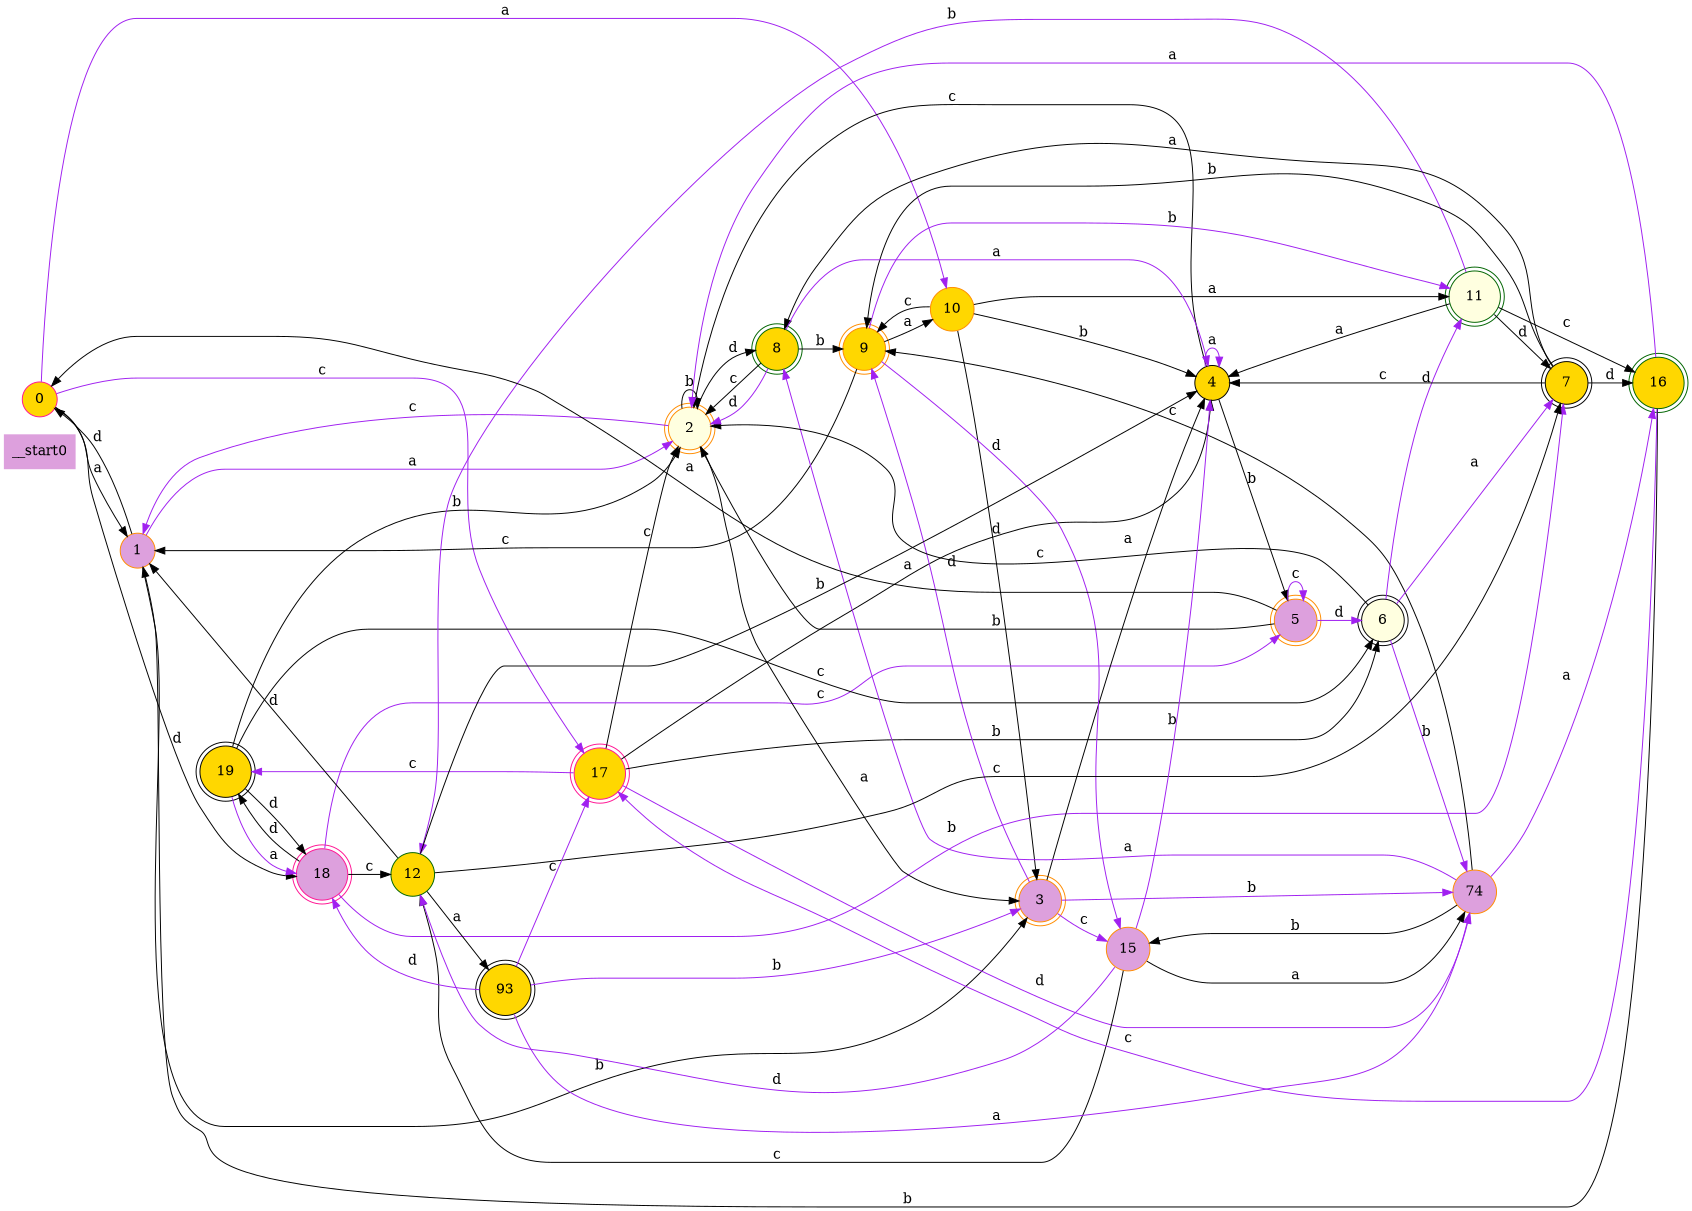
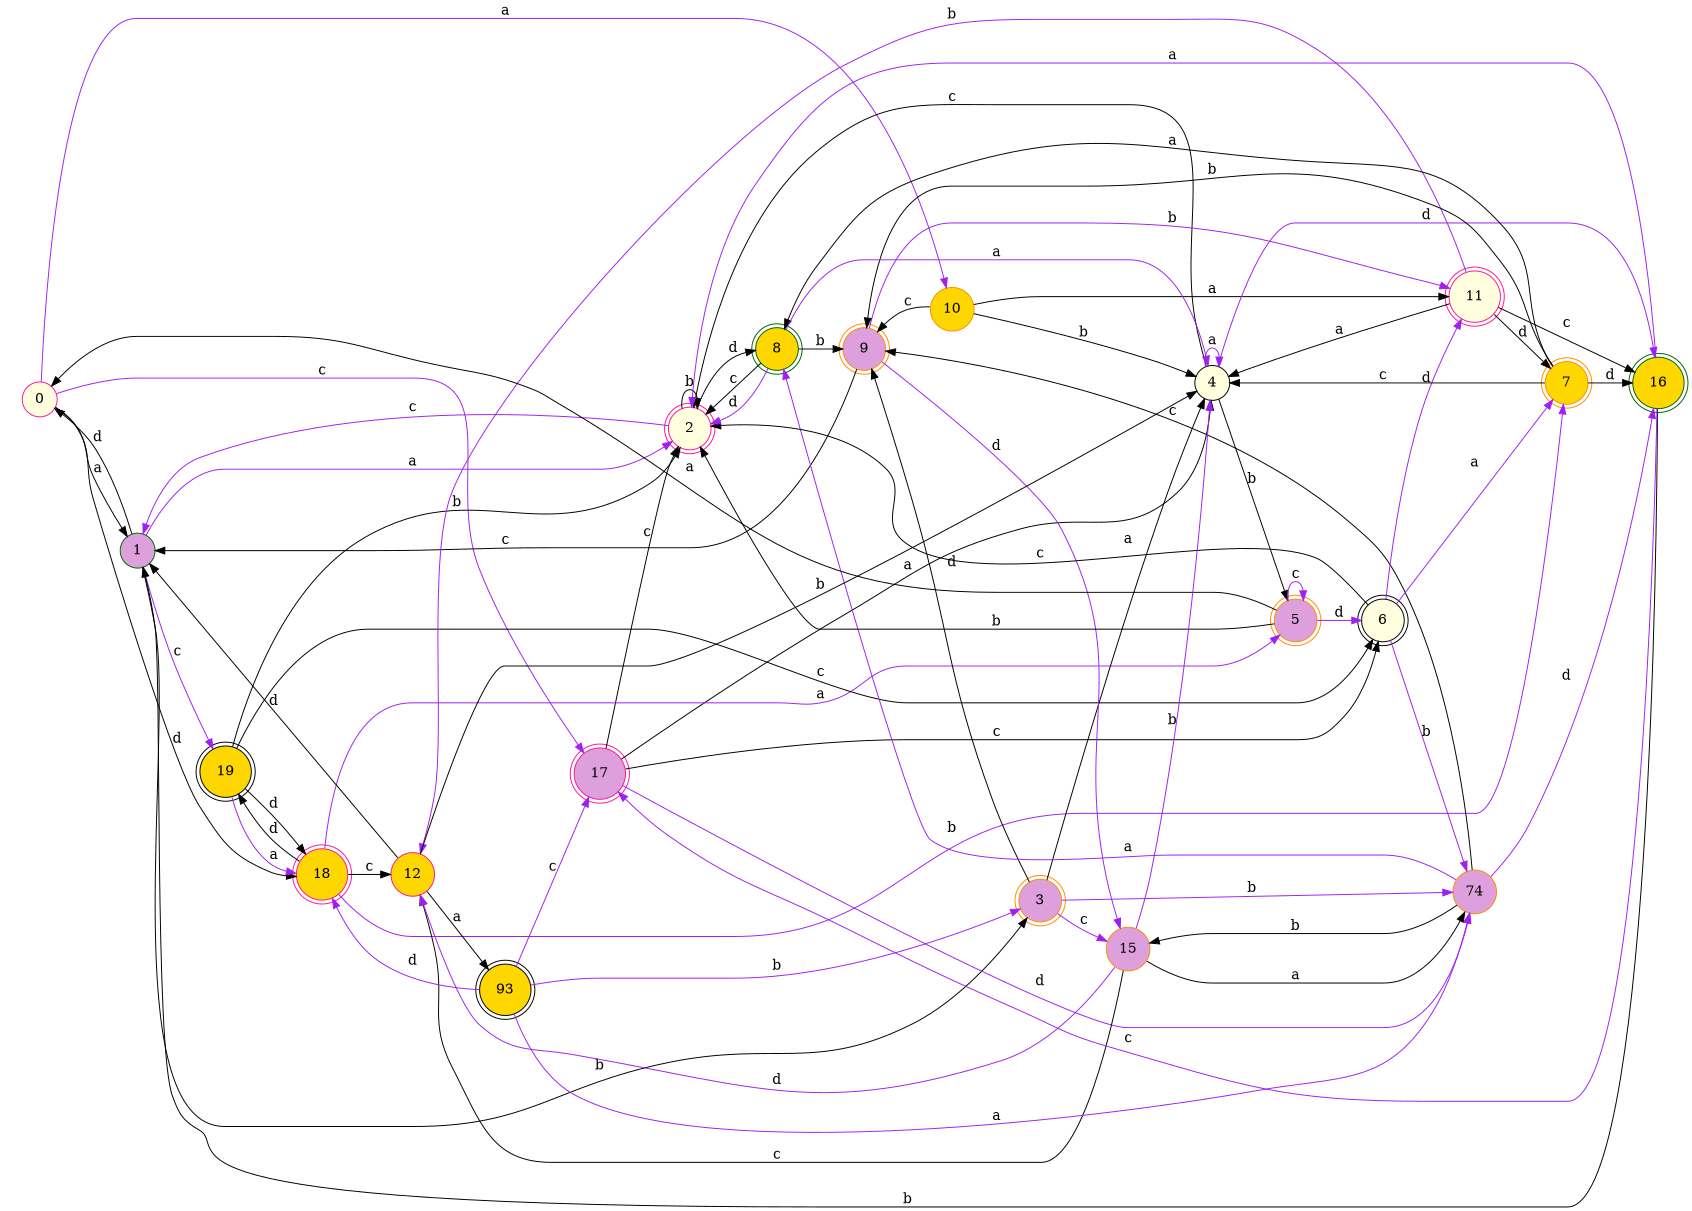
none -> (1429, 223)
(1475, 297) -> (1475, 297)
(904, 333) -> none
(864, 349) -> (864, 349)
(1212, 383) -> (1212, 383)
(1567, 383) -> (1567, 383)
(40, 399) -> (40, 399)
(690, 428) -> (690, 428)
(40, 452) -> none
(138, 551) -> (138, 551)
(1002, 600) -> none
(948, 646) -> (948, 646)
(1567, 676) -> (1567, 676)
(821, 695) -> (821, 695)
(802, 720) -> none
(997, 732) -> (997, 732)
(418, 772) -> (171, 656)
(600, 774) -> (600, 774)
(1058, 777) -> none
(322, 874) -> (322, 874)
(413, 874) -> (413, 874)
